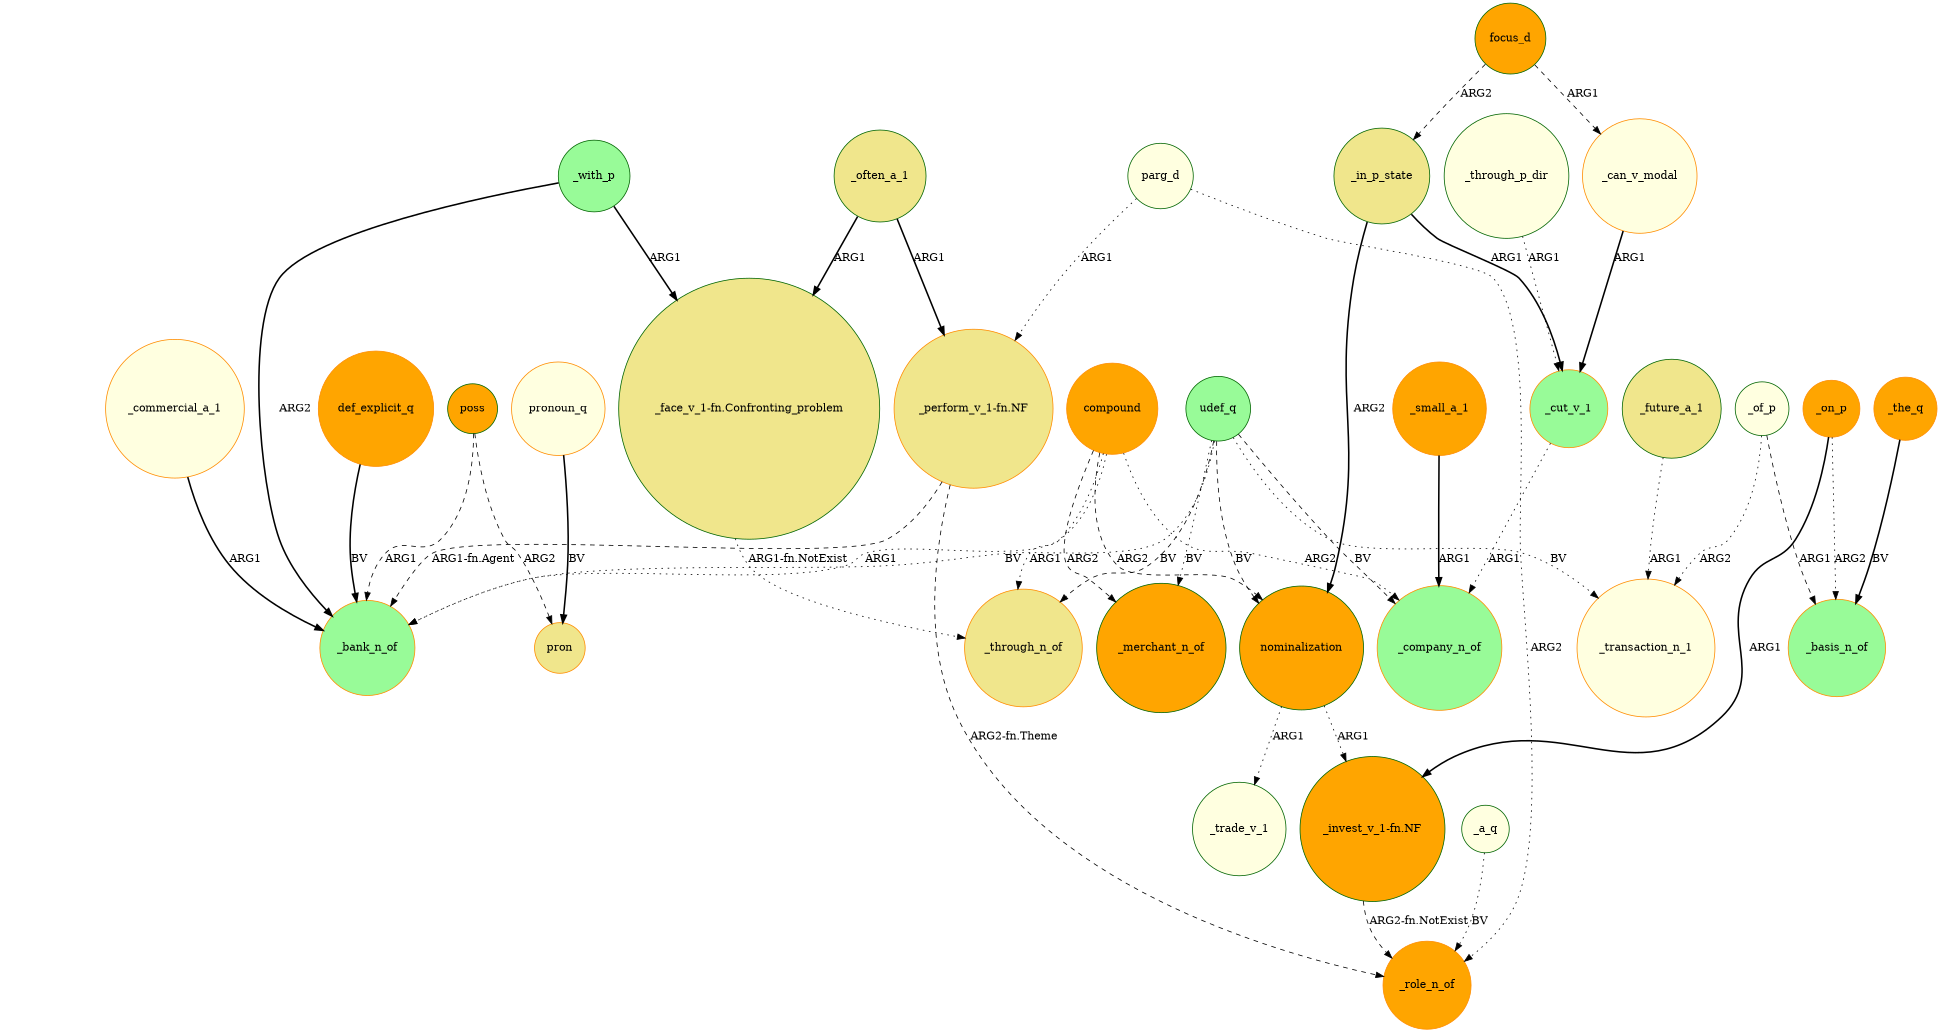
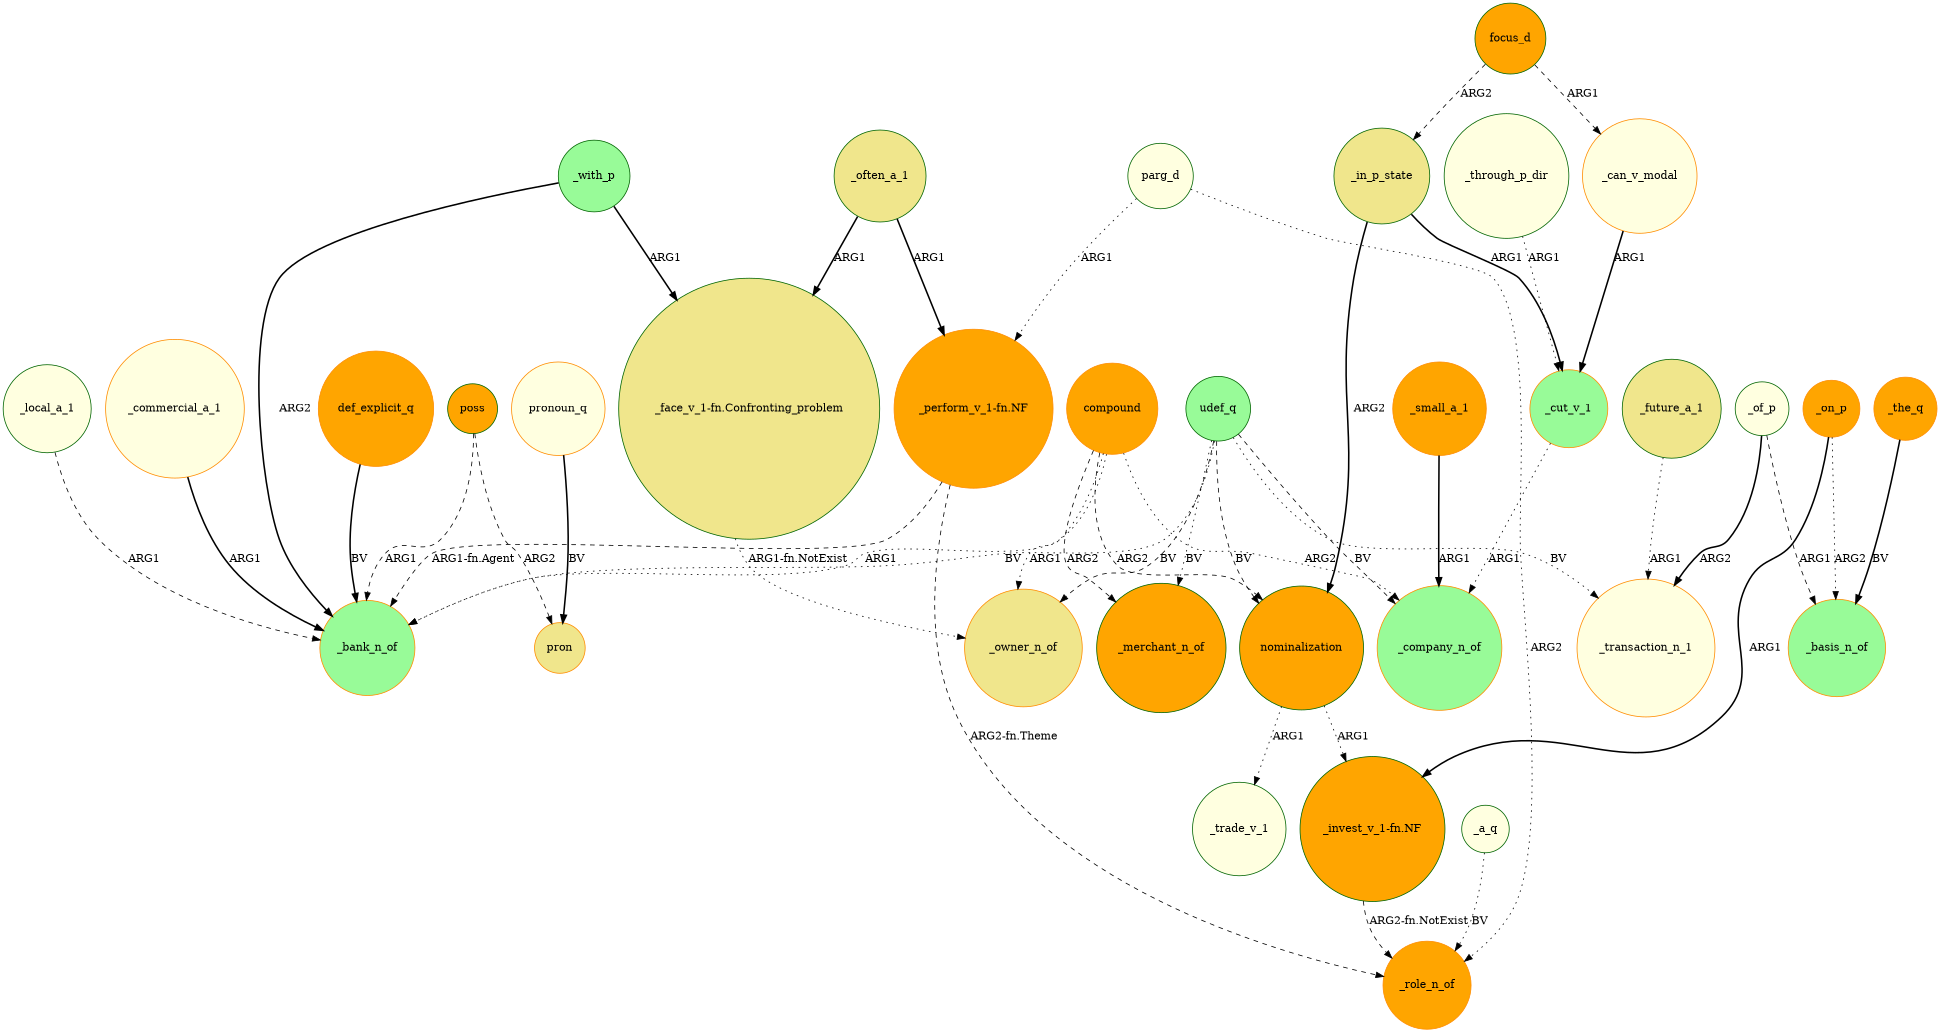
none -> (47, 409)
(974, 409) -> (974, 409)
(1741, 520) -> (1741, 520)
(1023, 648) -> (1023, 648)
